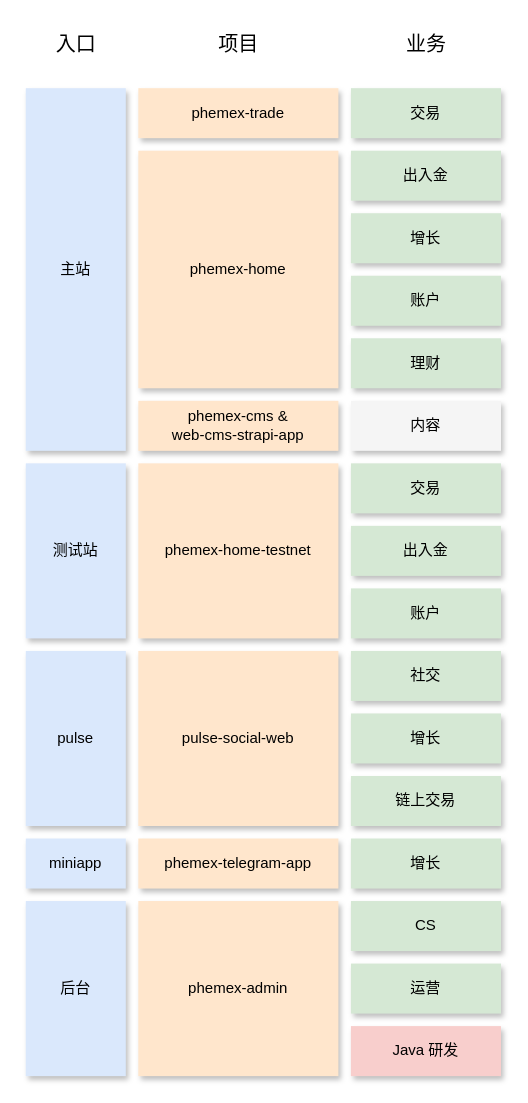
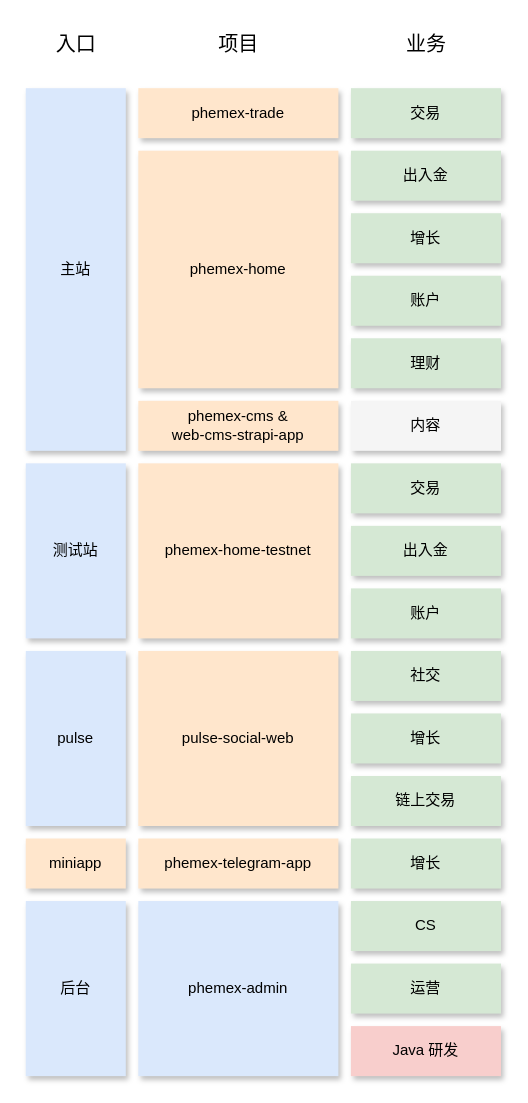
(76, 863) -> (76, 863)
(238, 988) -> (238, 988)
